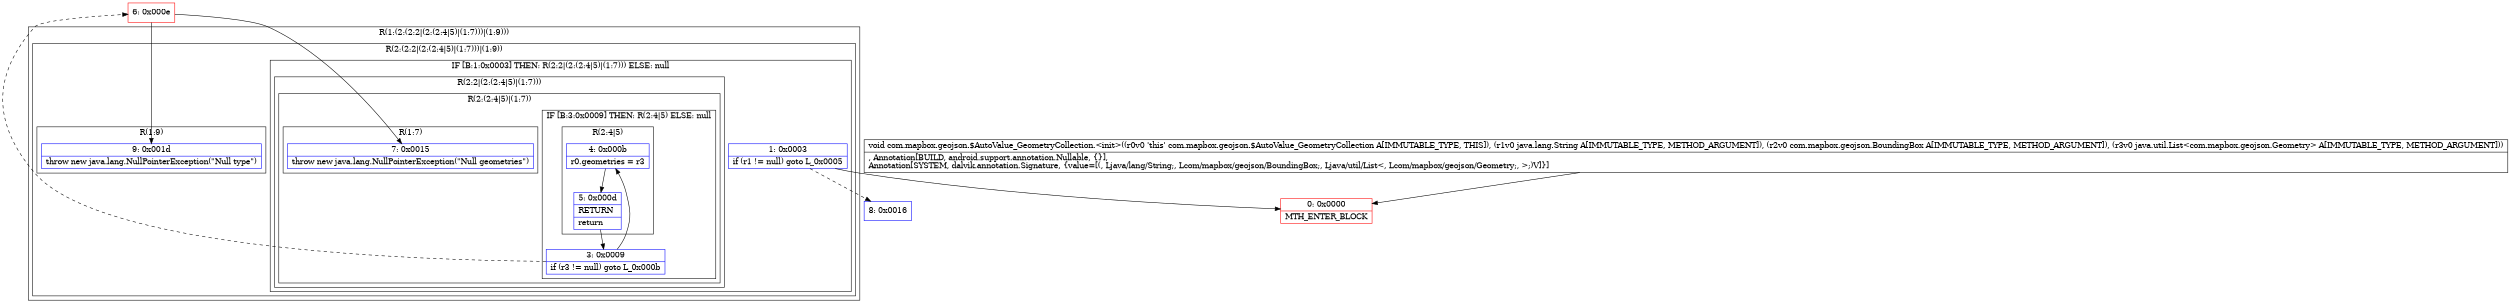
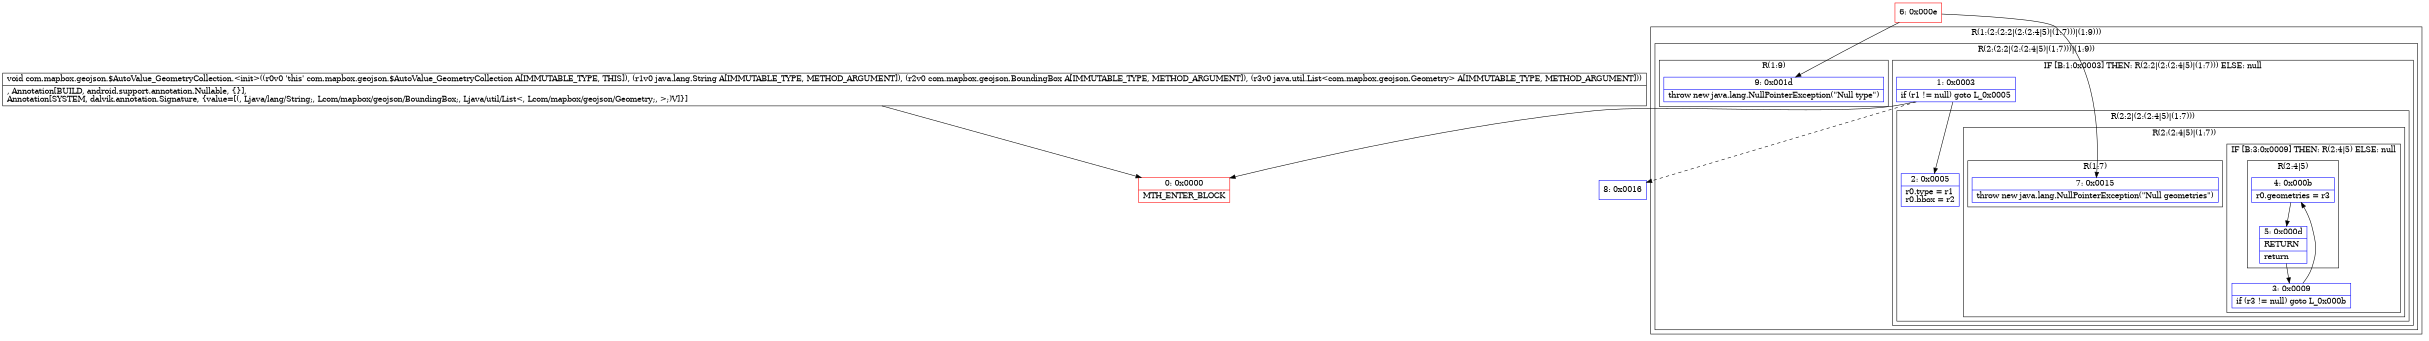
none -> (1930, 190)
(159, 227) -> none
